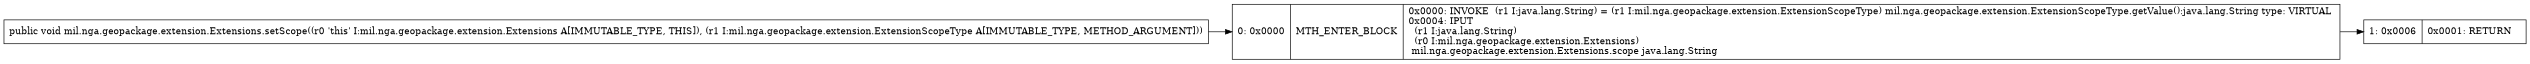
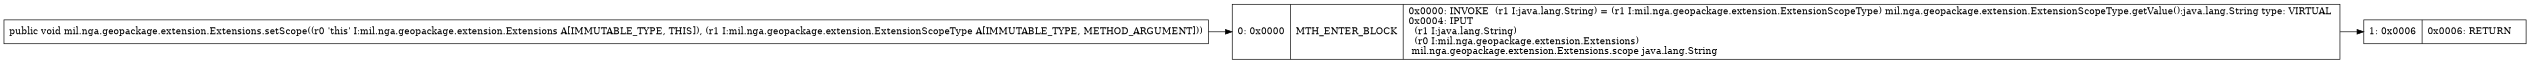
(2474, 31) -> (2474, 31)
